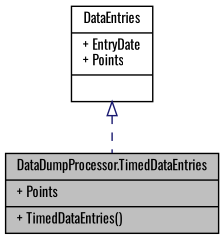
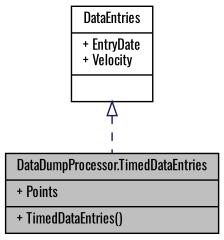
(104, 61) -> (108, 61)
